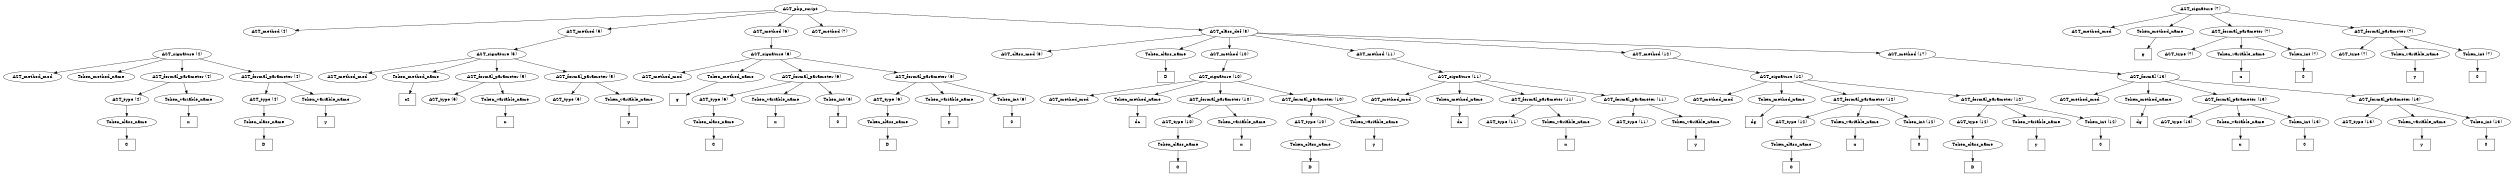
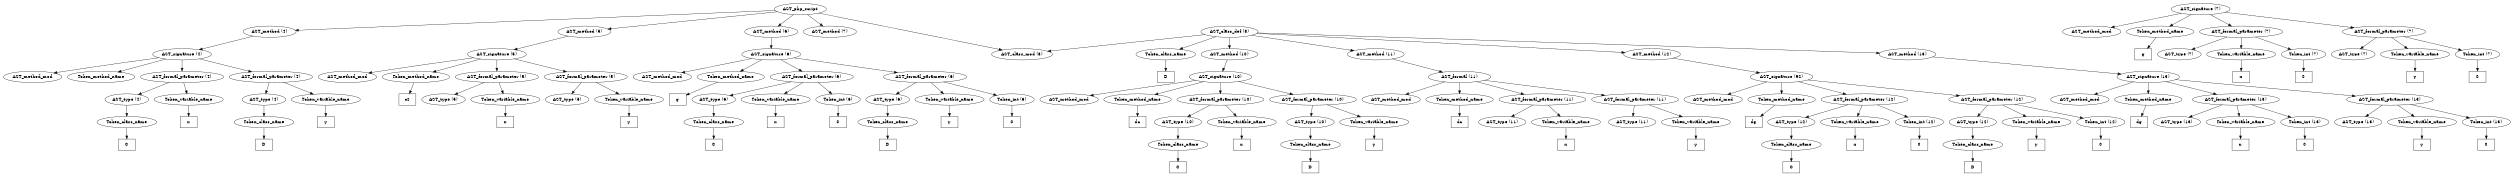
(1012, 20) -> (909, 31)
none -> (228, 43)
(1908, 54) -> (1908, 54)
(1460, 77) -> (1460, 77)
(1782, 77) -> (1782, 77)
(2148, 77) -> (2148, 77)
